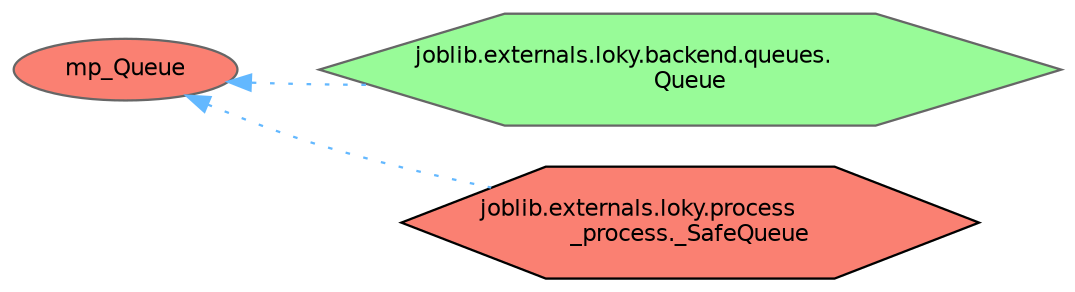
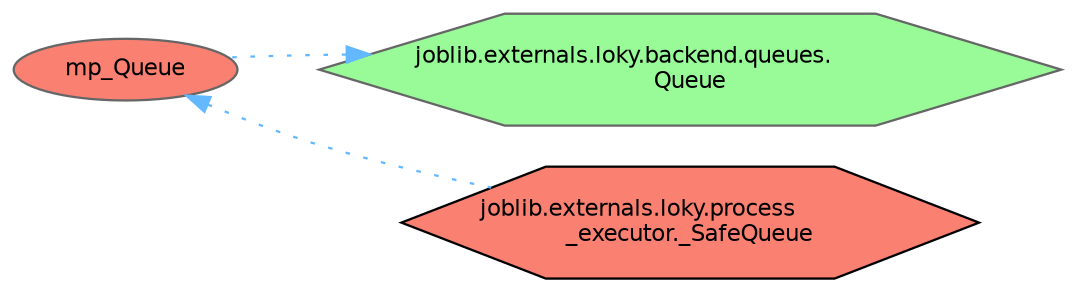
(311, 84) -> (287, 56)
(690, 223) -> (690, 223)
